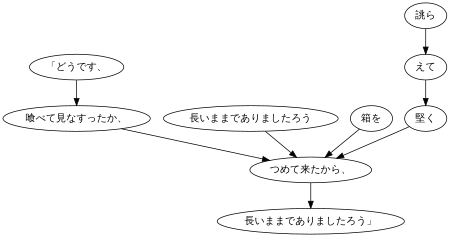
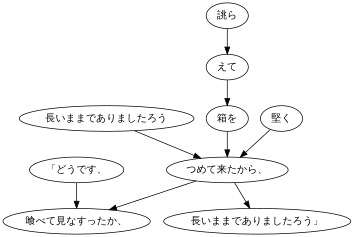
(426, 89) -> (227, 89)
(192, 144) -> (156, 194)
